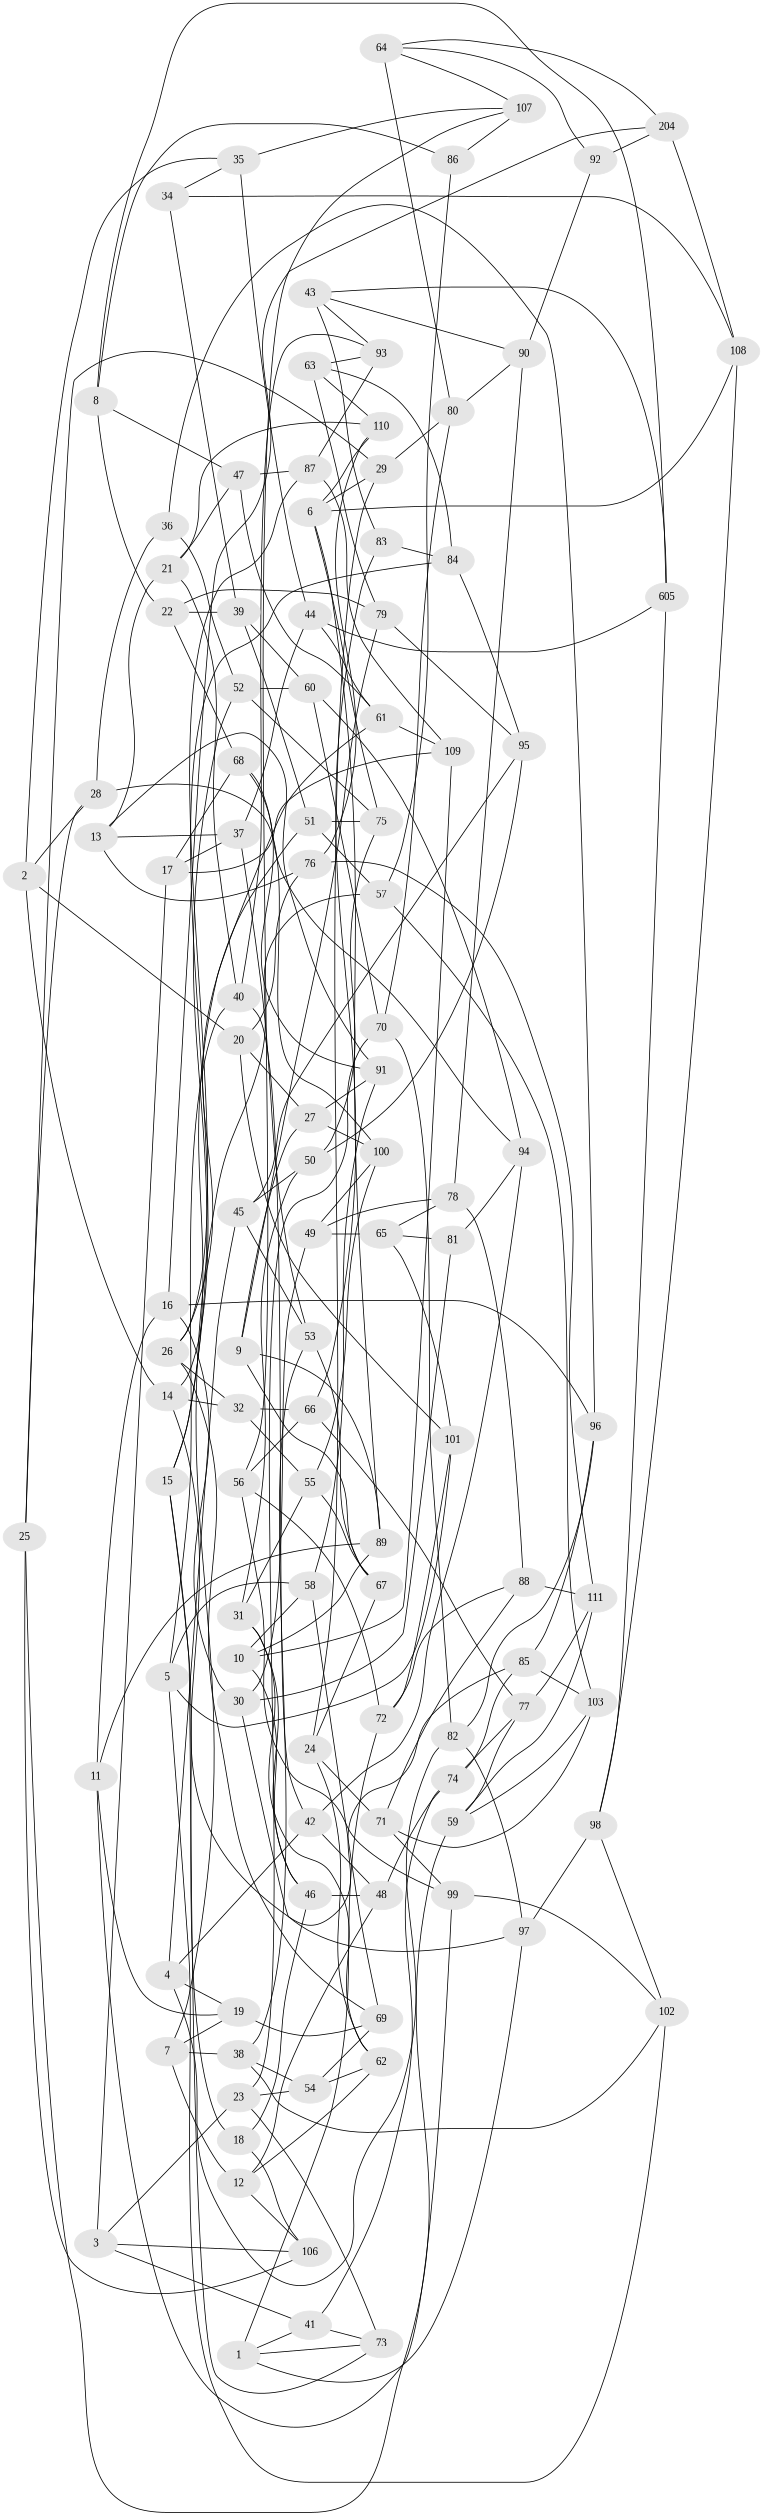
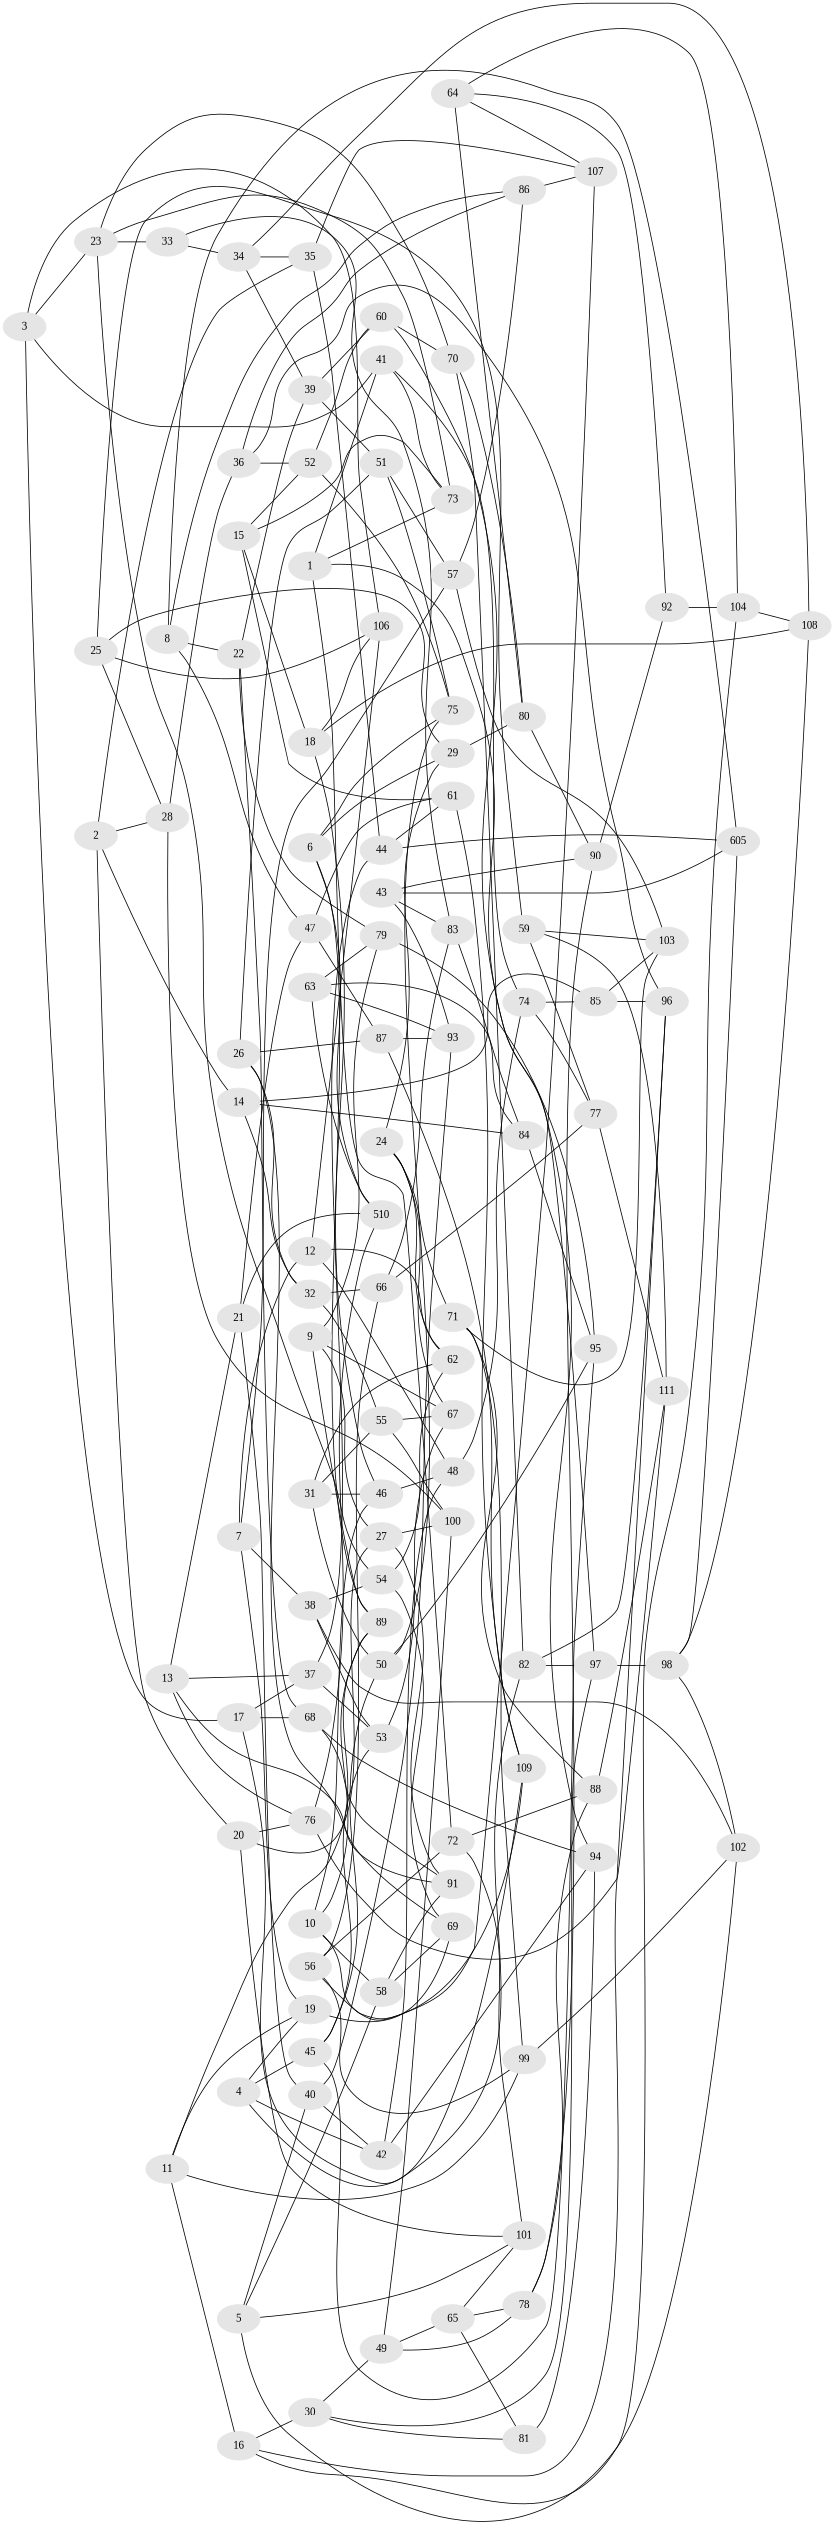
(667, 127) -> (738, 607)
none -> (167, 242)
none -> (342, 291)
(381, 427) -> (381, 1215)
(556, 506) -> (546, 644)
